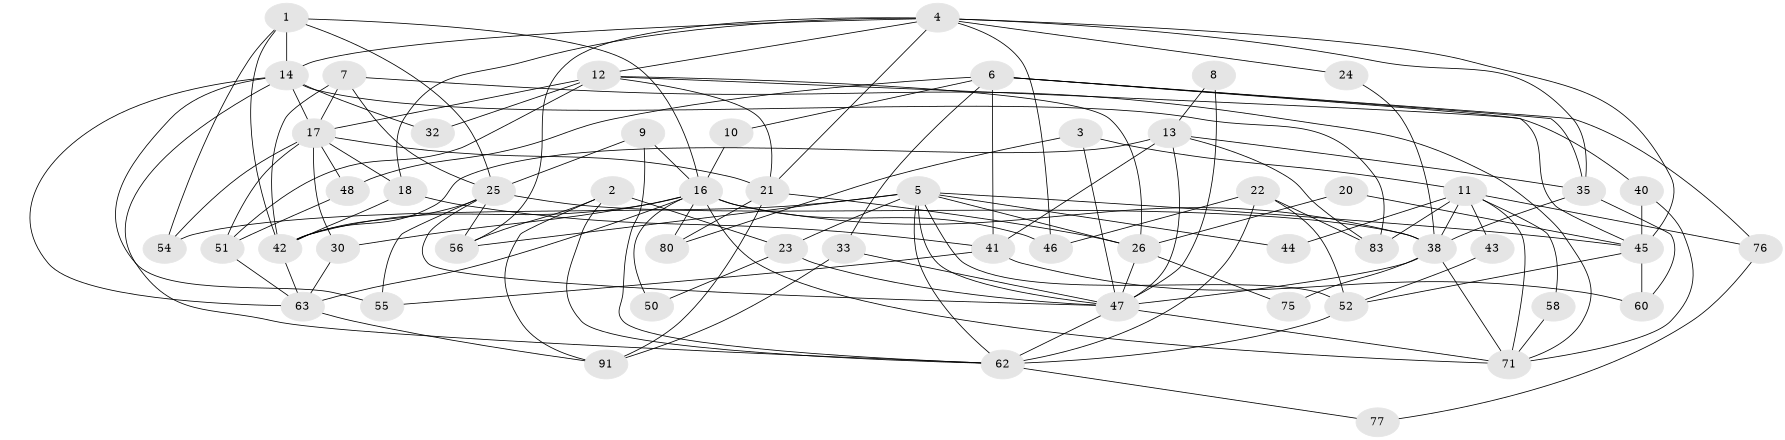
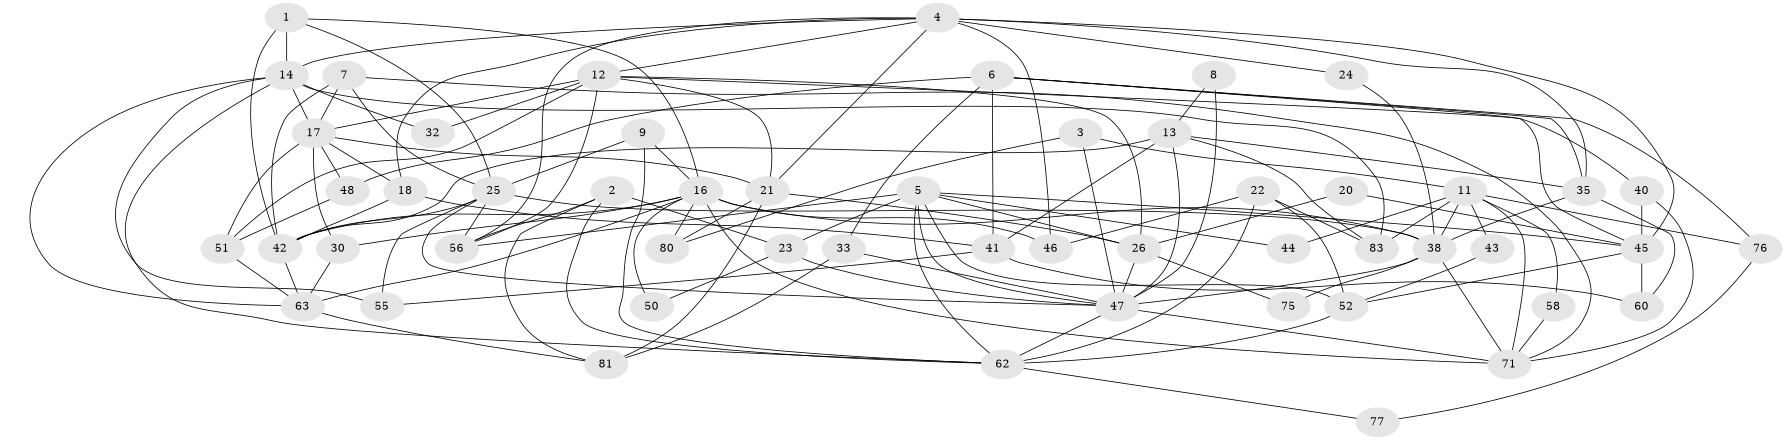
(731, 133) -> none
none -> (563, 188)
(165, 249) -> none
(606, 364) -> (606, 364)
